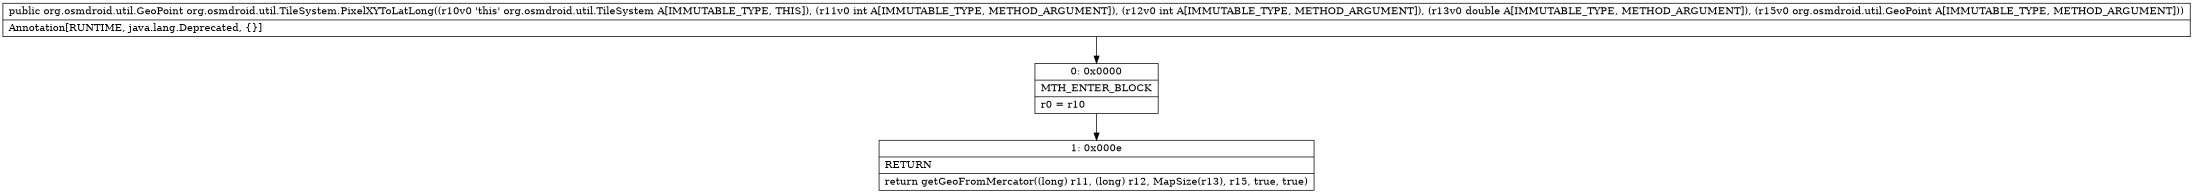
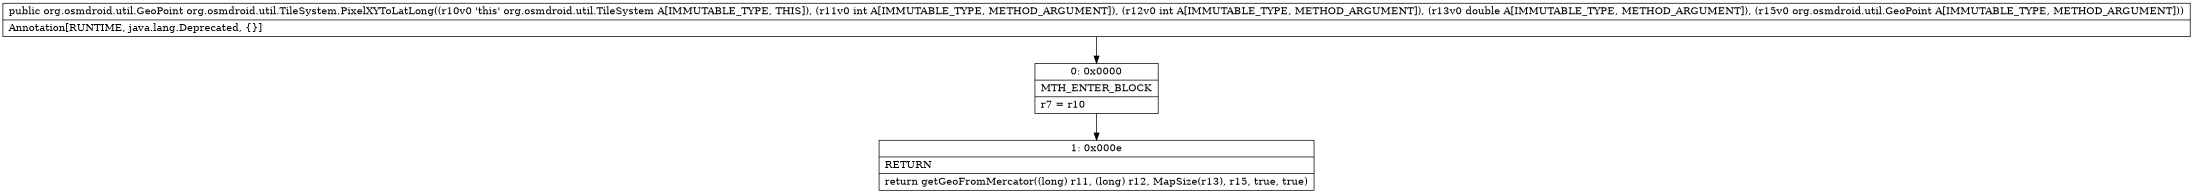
(1063, 105) -> (1063, 105)
